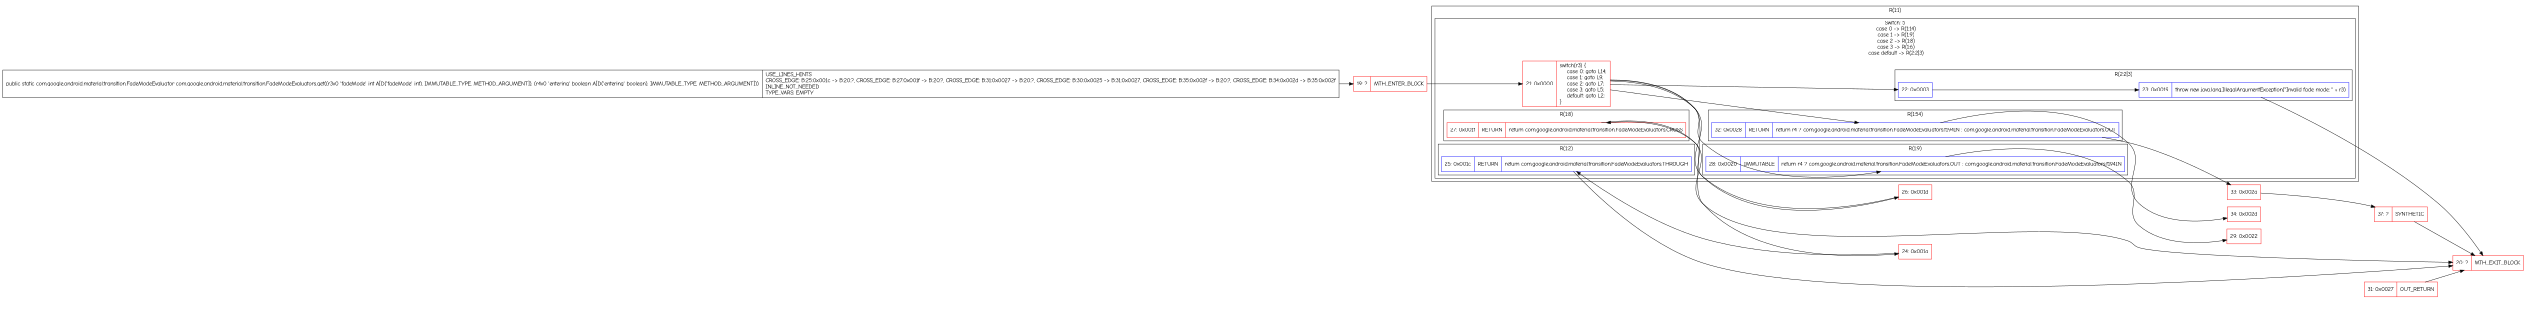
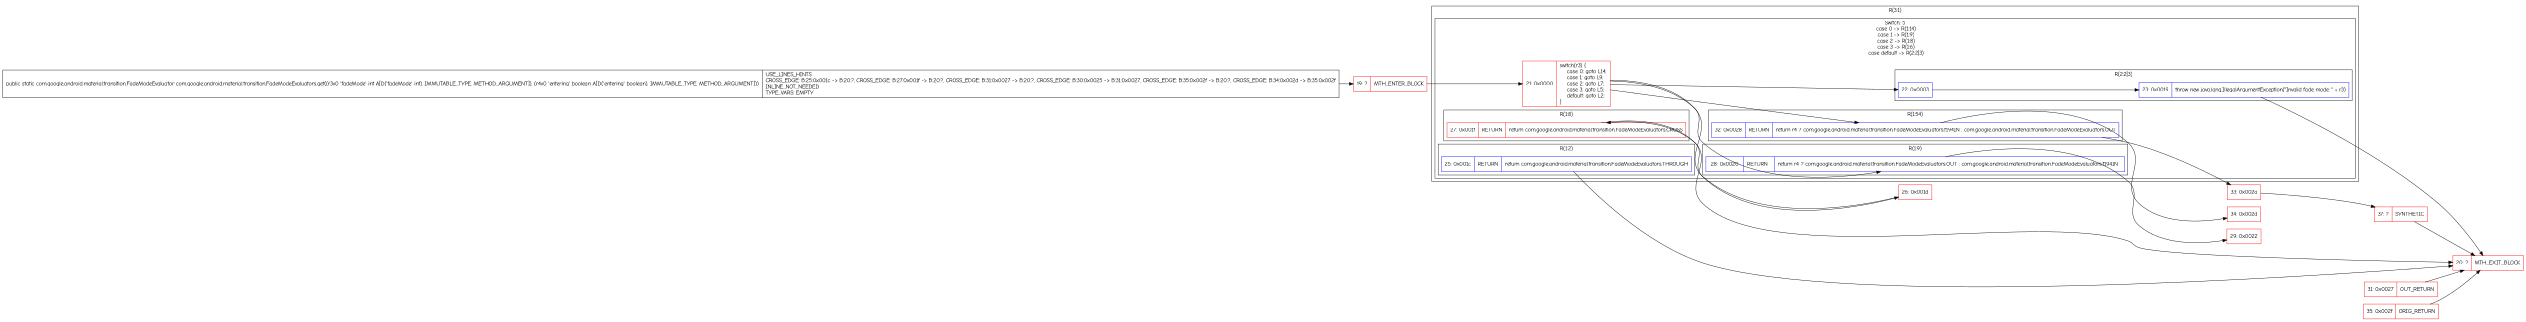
(1895, 11) -> (1895, 11)
(1759, 164) -> (1757, 164)
(1915, 252) -> none
none -> (2401, 311)
